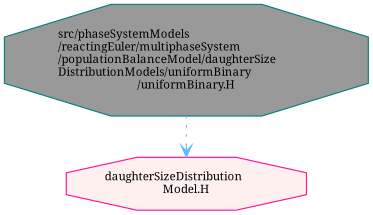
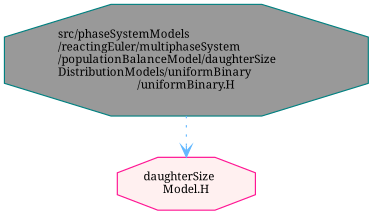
(186, 184) -> (186, 184)
